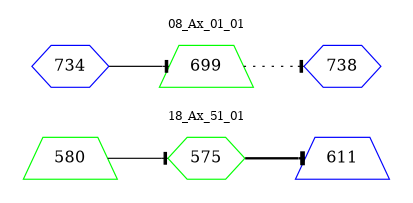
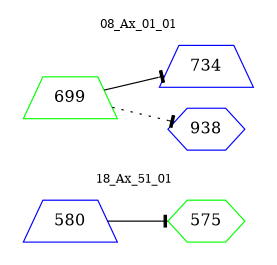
(70, 66) -> (206, 66)
(136, 66) -> (131, 84)
(342, 66) -> (206, 129)
(70, 158) -> (70, 221)
(342, 158) -> none
